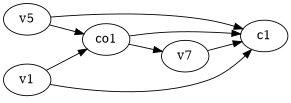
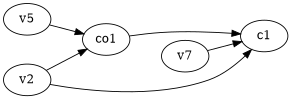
(143, 14) -> none
(141, 47) -> none
(27, 80) -> (27, 80)
